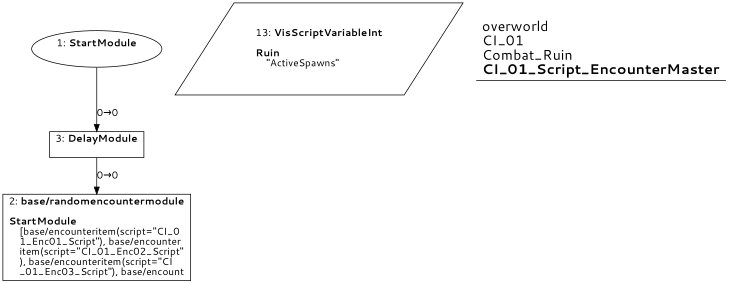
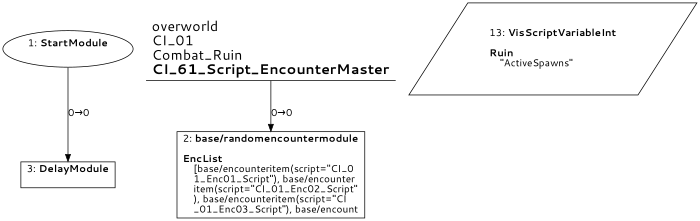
(601, 70) -> (271, 70)
(97, 172) -> (271, 102)
(43, 222) -> (203, 159)
